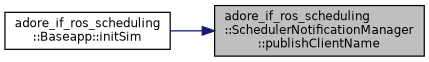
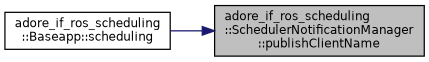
(88, 31) -> (88, 31)
